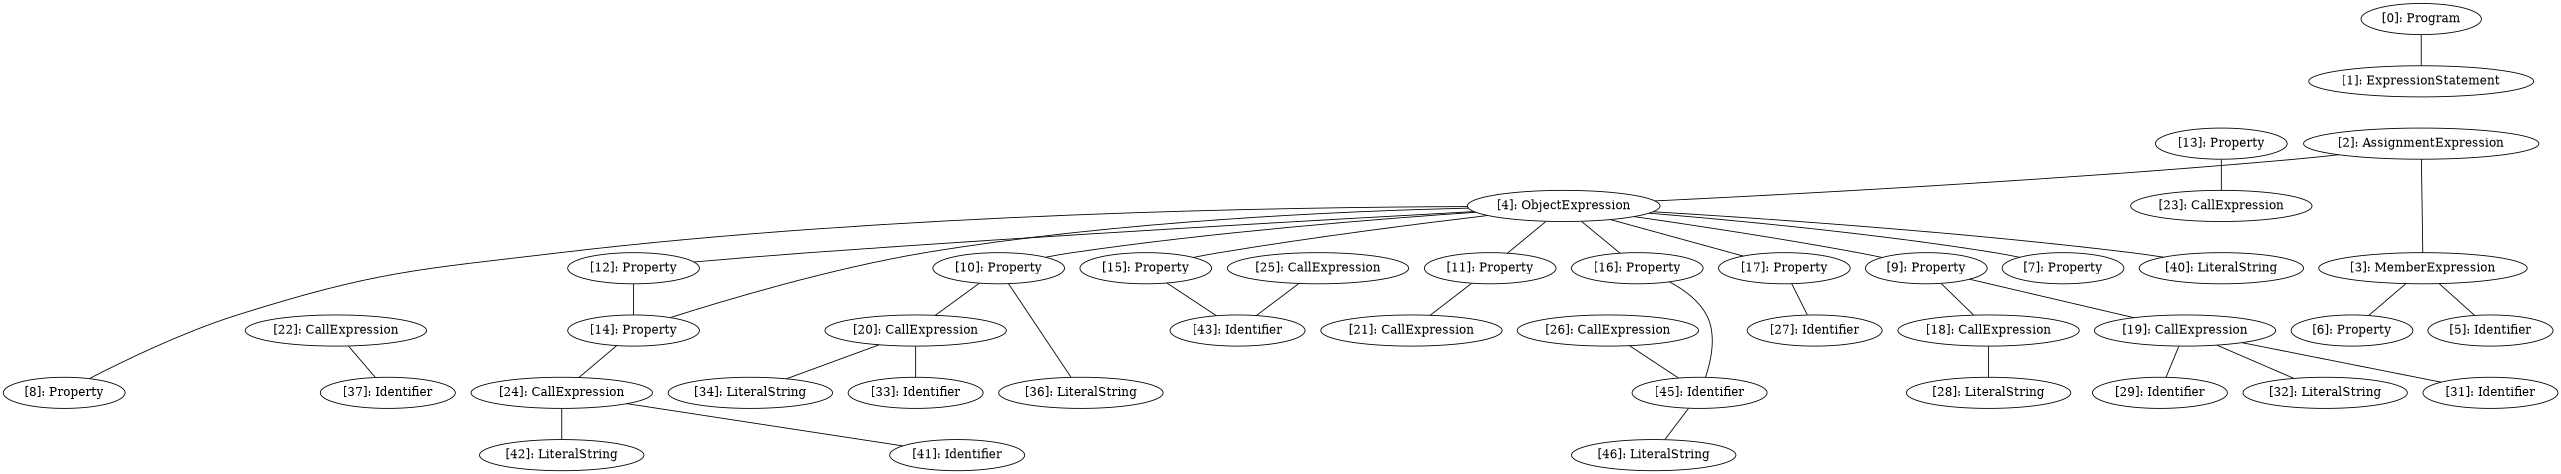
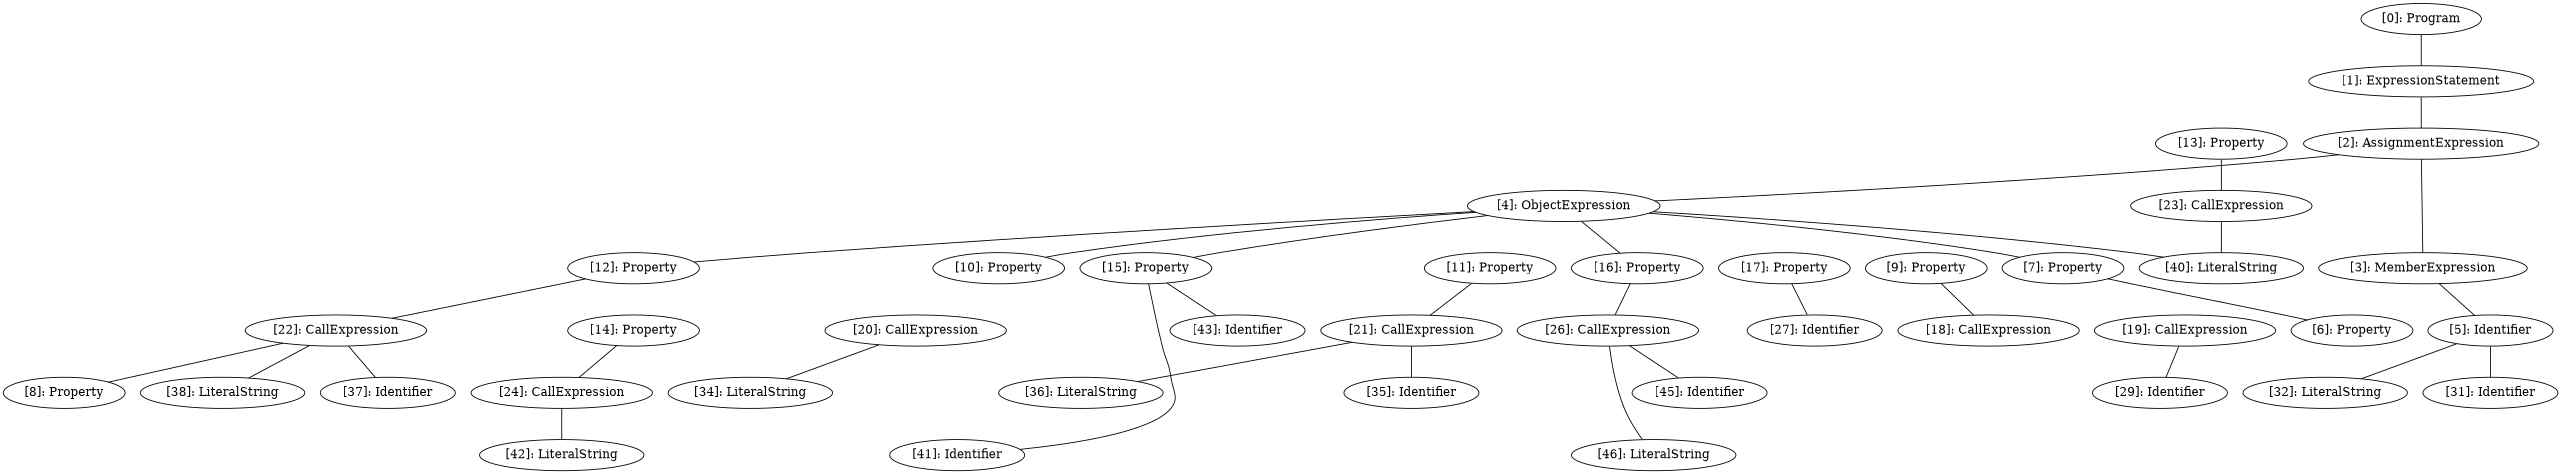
none -> (2421, 113)
(1166, 224) -> none
(768, 233) -> (196, 363)
(1758, 236) -> none
(1527, 237) -> none
none -> (2221, 237)
(1677, 238) -> none
(1318, 268) -> none
(2052, 298) -> none
(634, 299) -> (489, 299)
(957, 299) -> none
(2387, 300) -> (2207, 299)
(1709, 321) -> (1623, 299)
(1040, 330) -> (1245, 362)
(2255, 362) -> (2409, 361)
(2342, 362) -> (2490, 362)
none -> (223, 393)
(916, 393) -> none
none -> (1411, 393)
(1989, 393) -> none
(1677, 424) -> (1620, 395)
(765, 425) -> (1159, 418)
